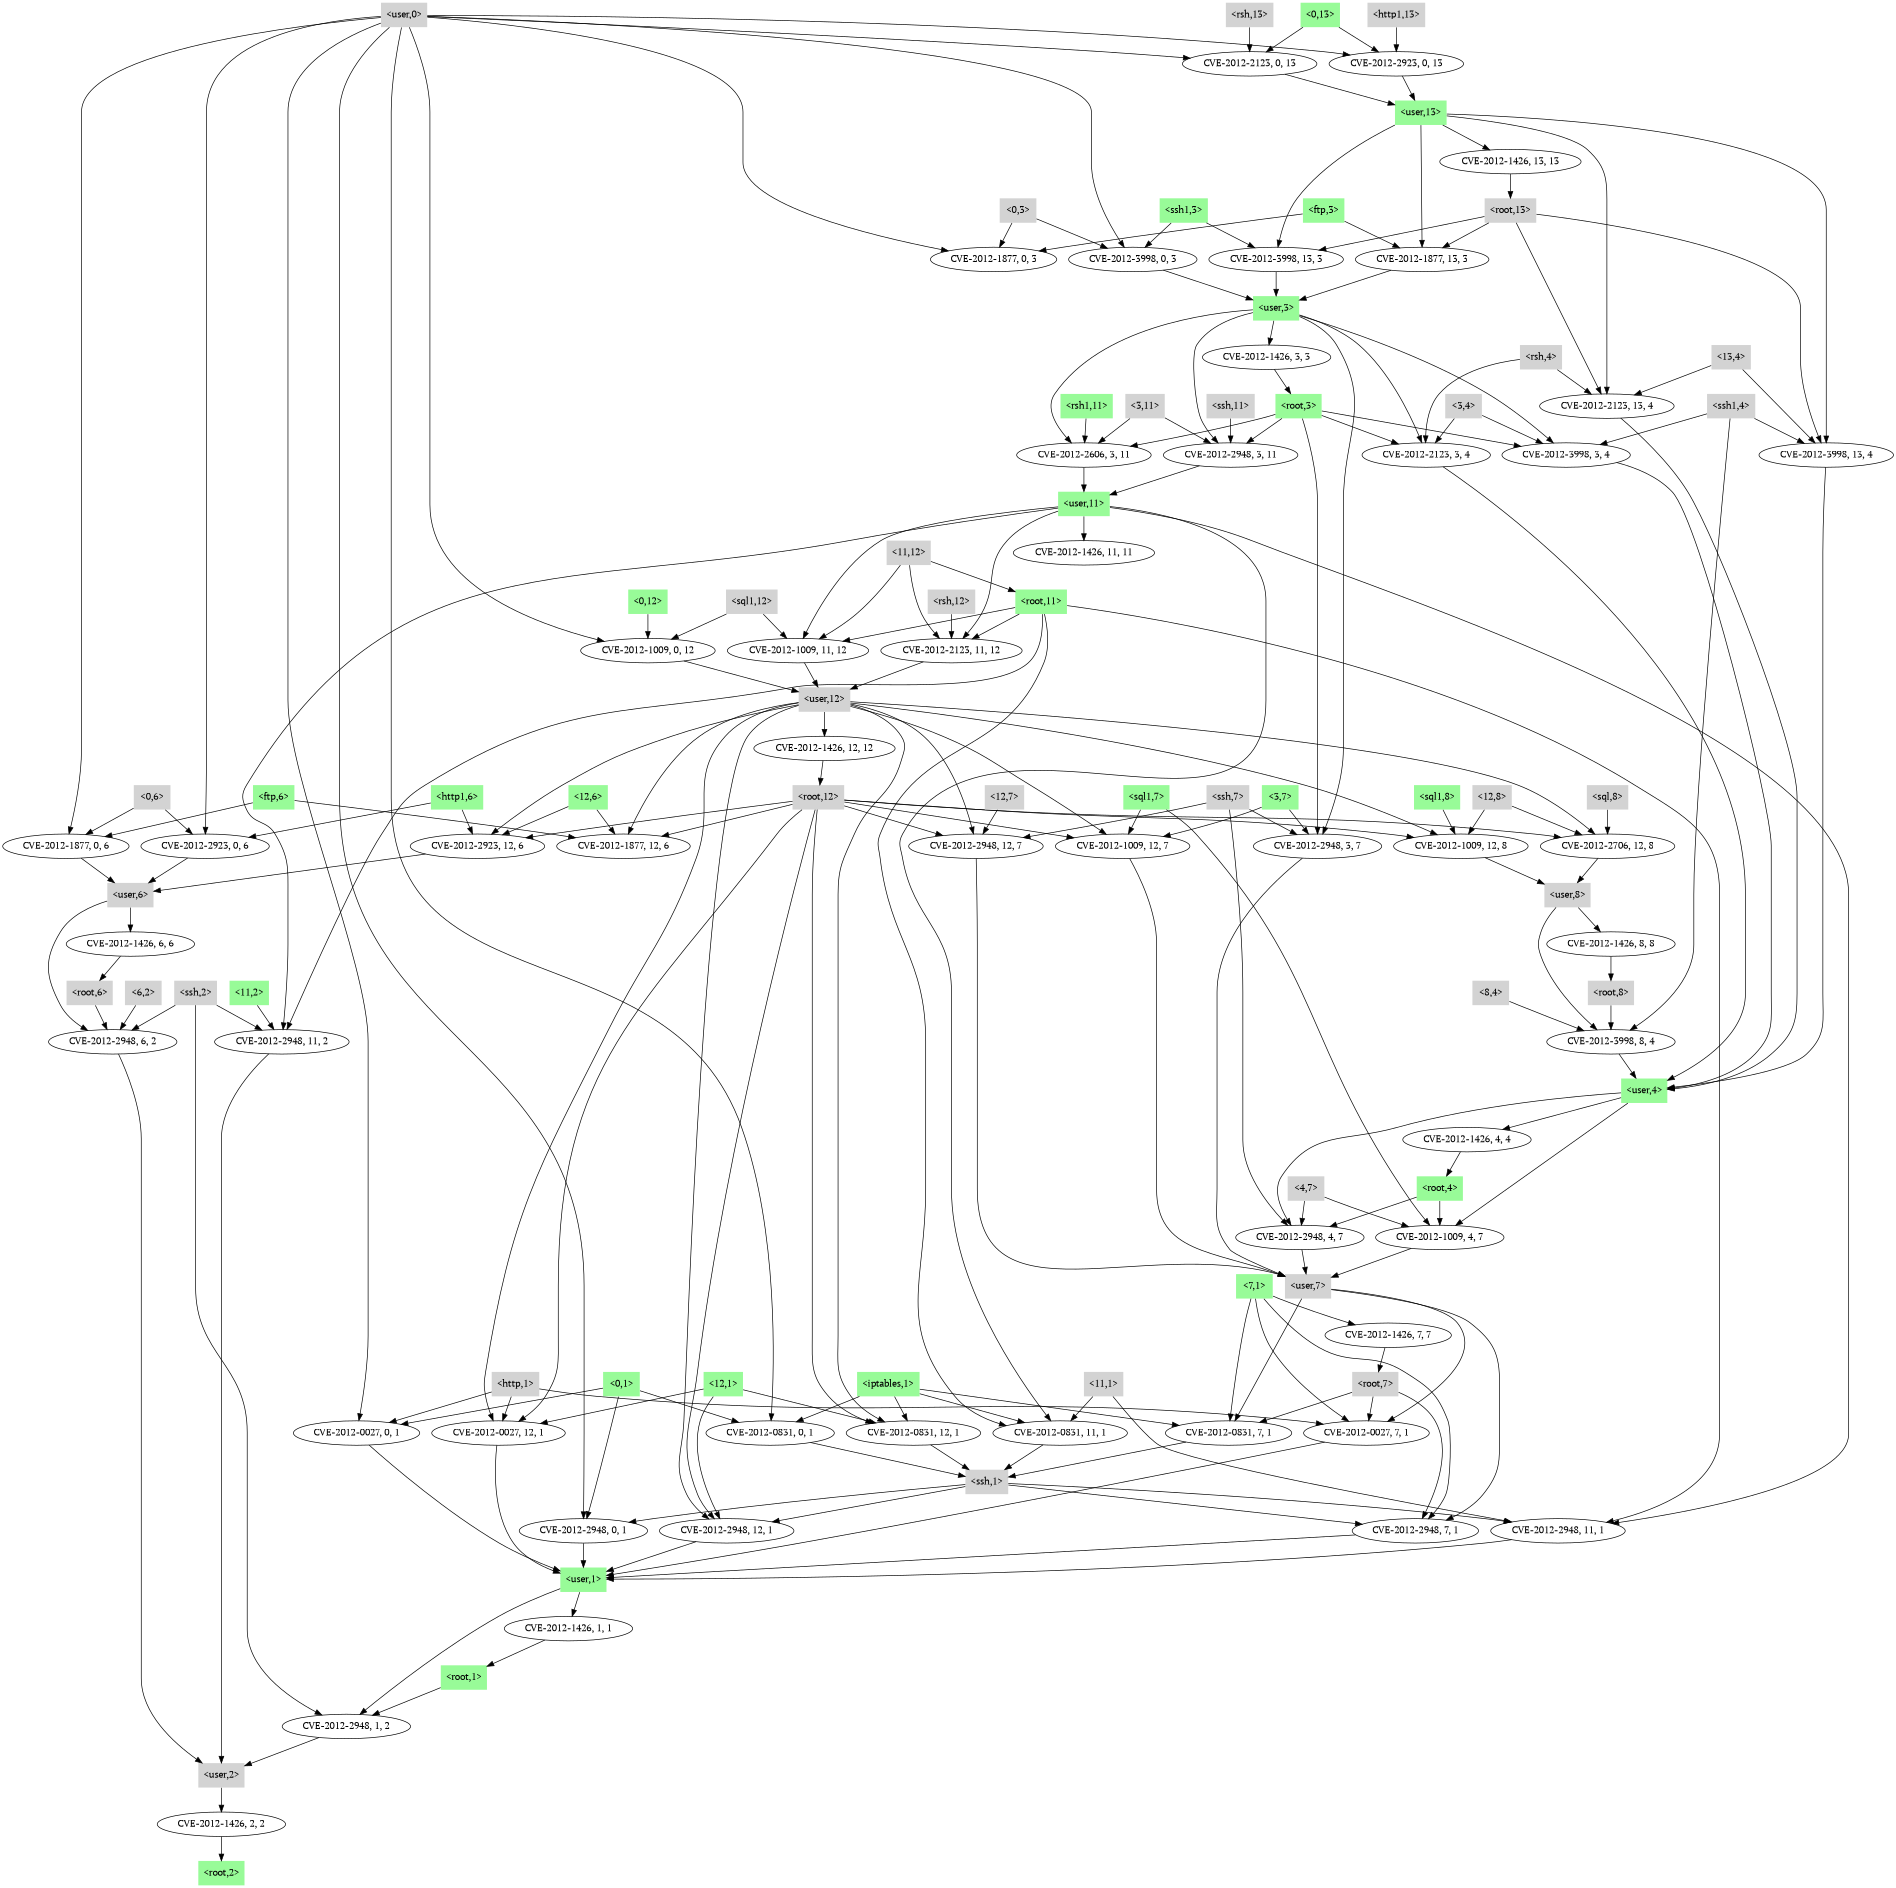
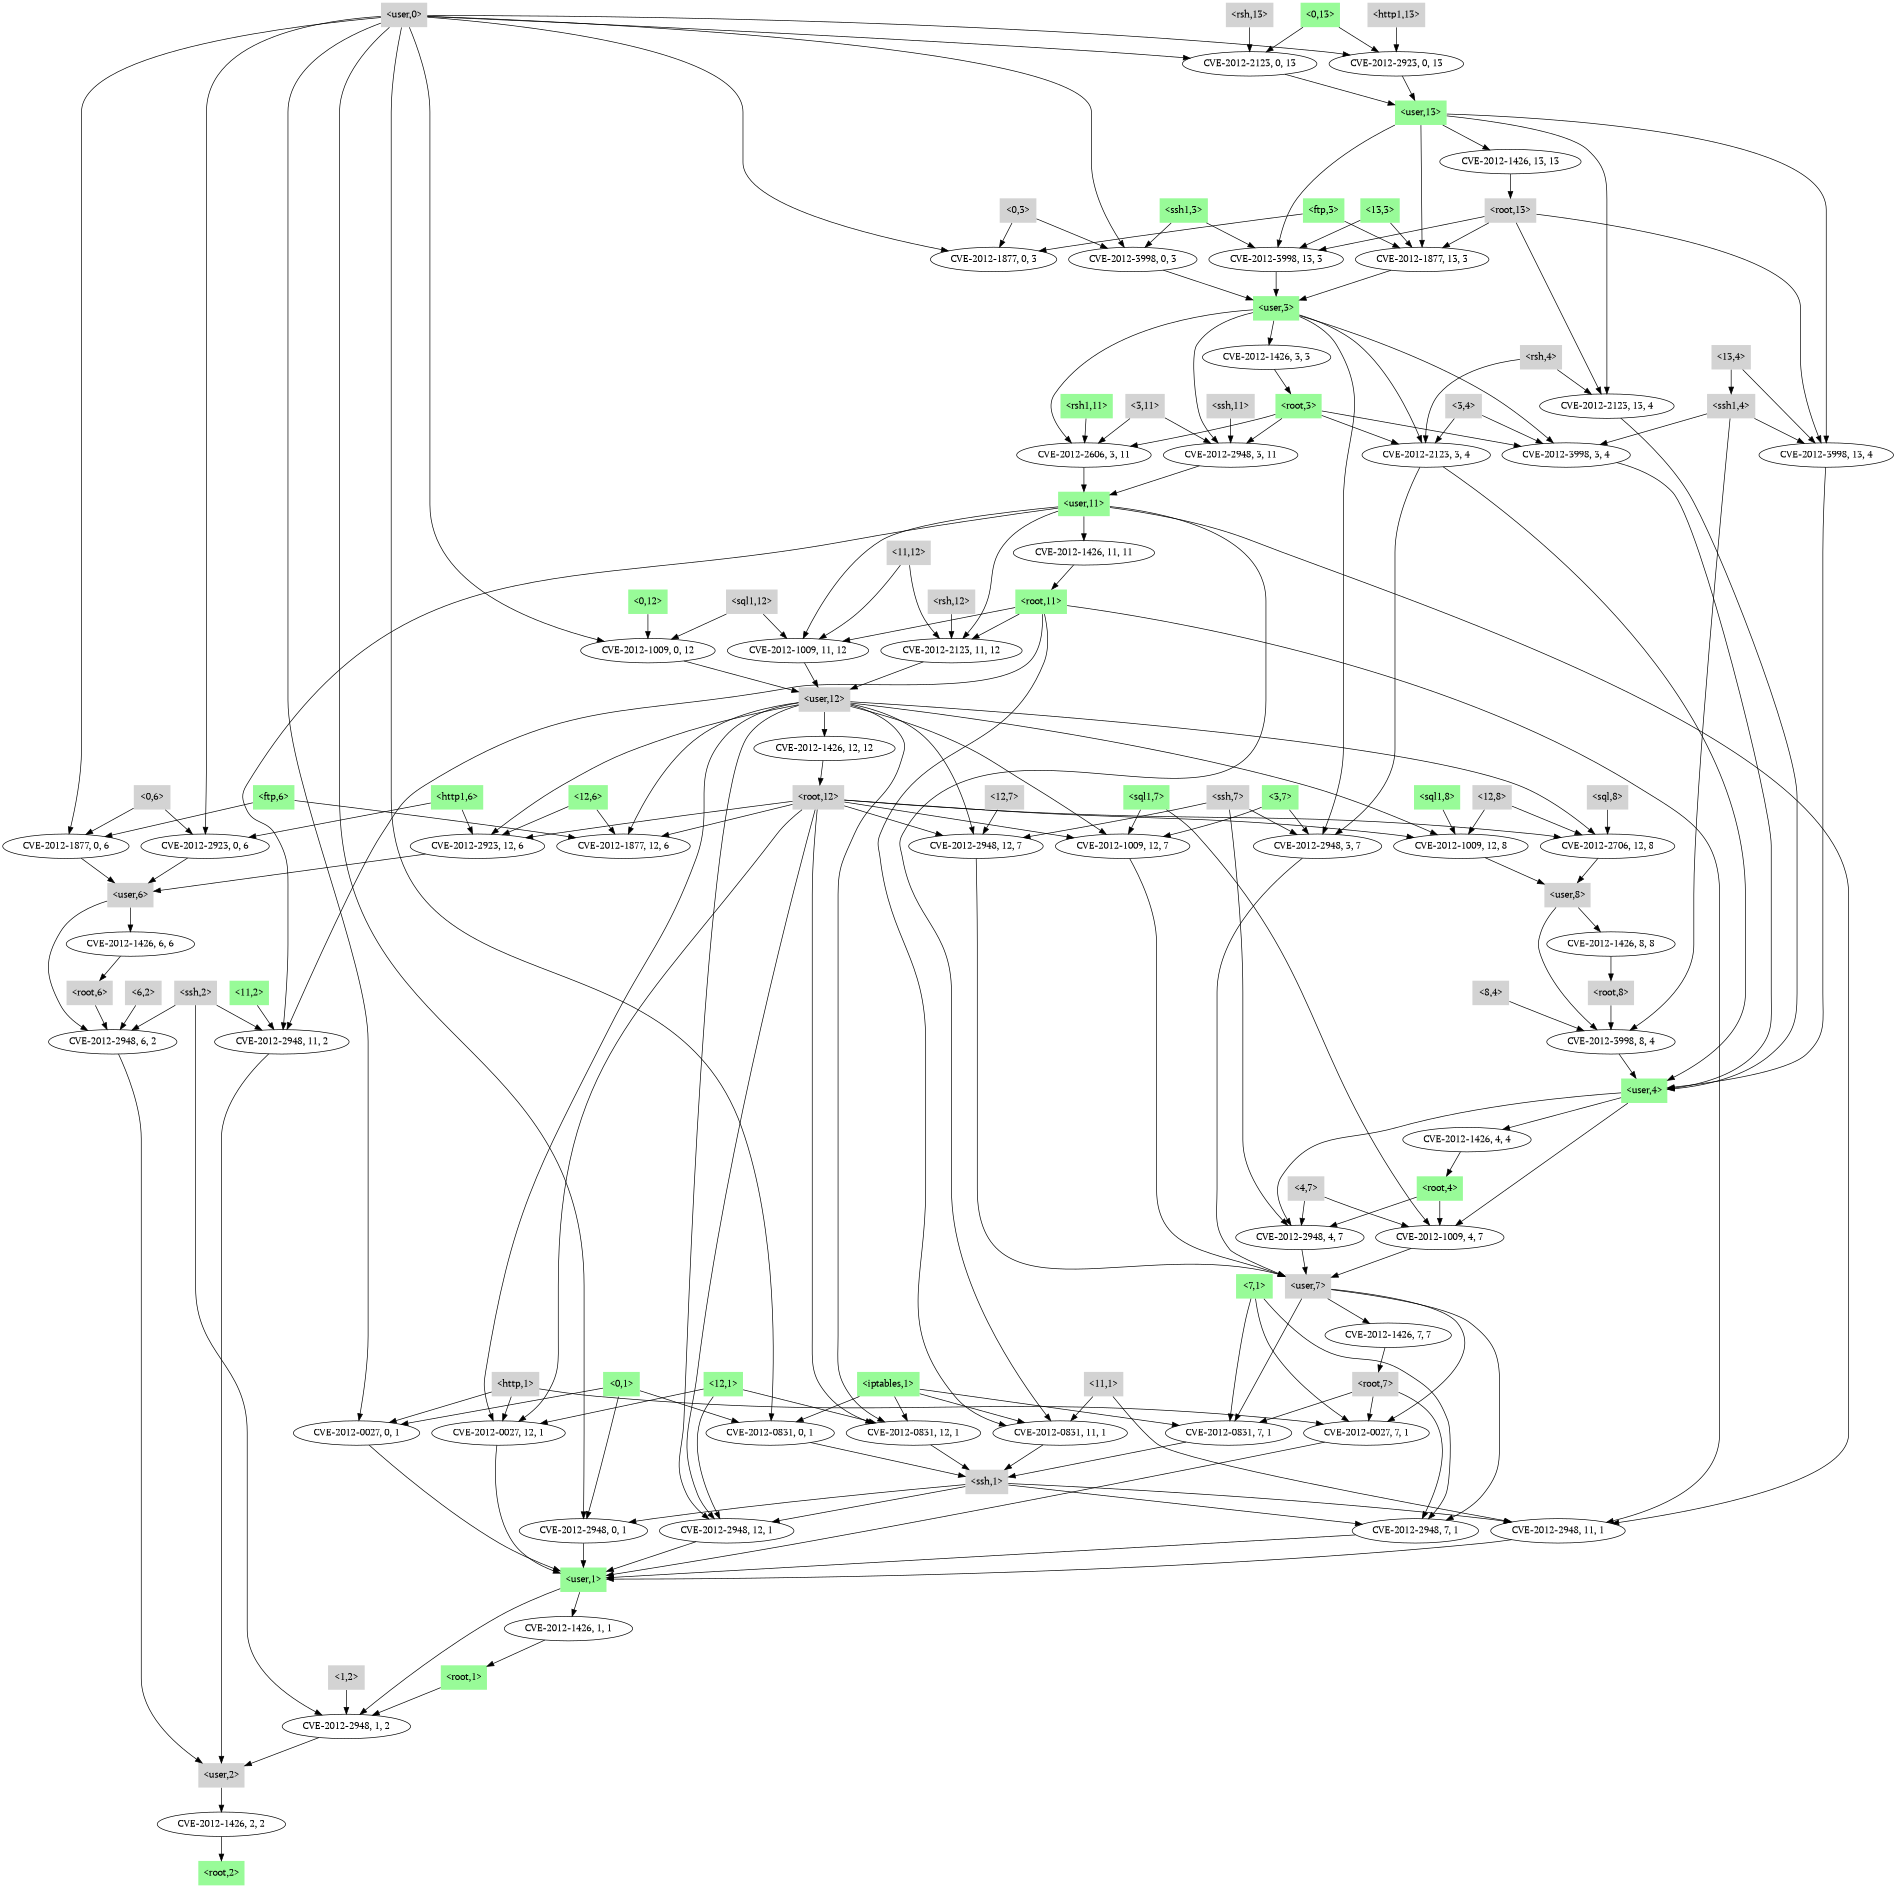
none -> (1380, 211)
(1676, 379) -> (1731, 378)
(970, 575) -> (1065, 575)
(1318, 622) -> (1395, 657)
(1310, 1310) -> (1346, 1309)
none -> (346, 1678)
